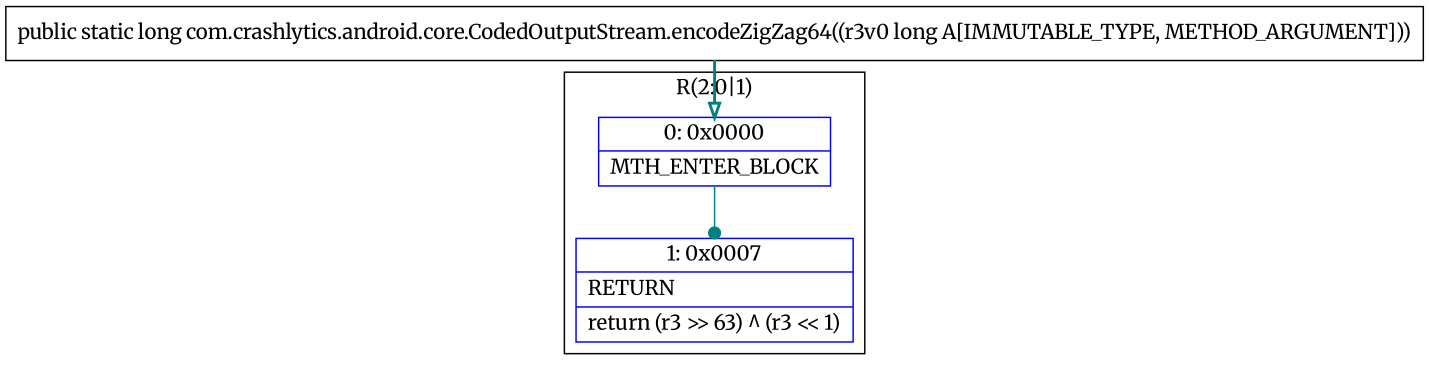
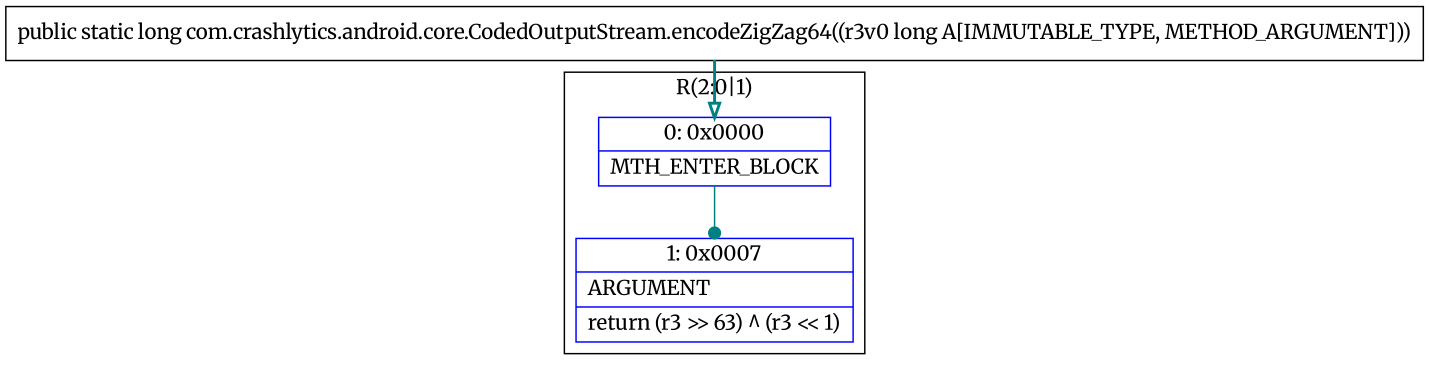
(631, 289) -> (650, 289)
